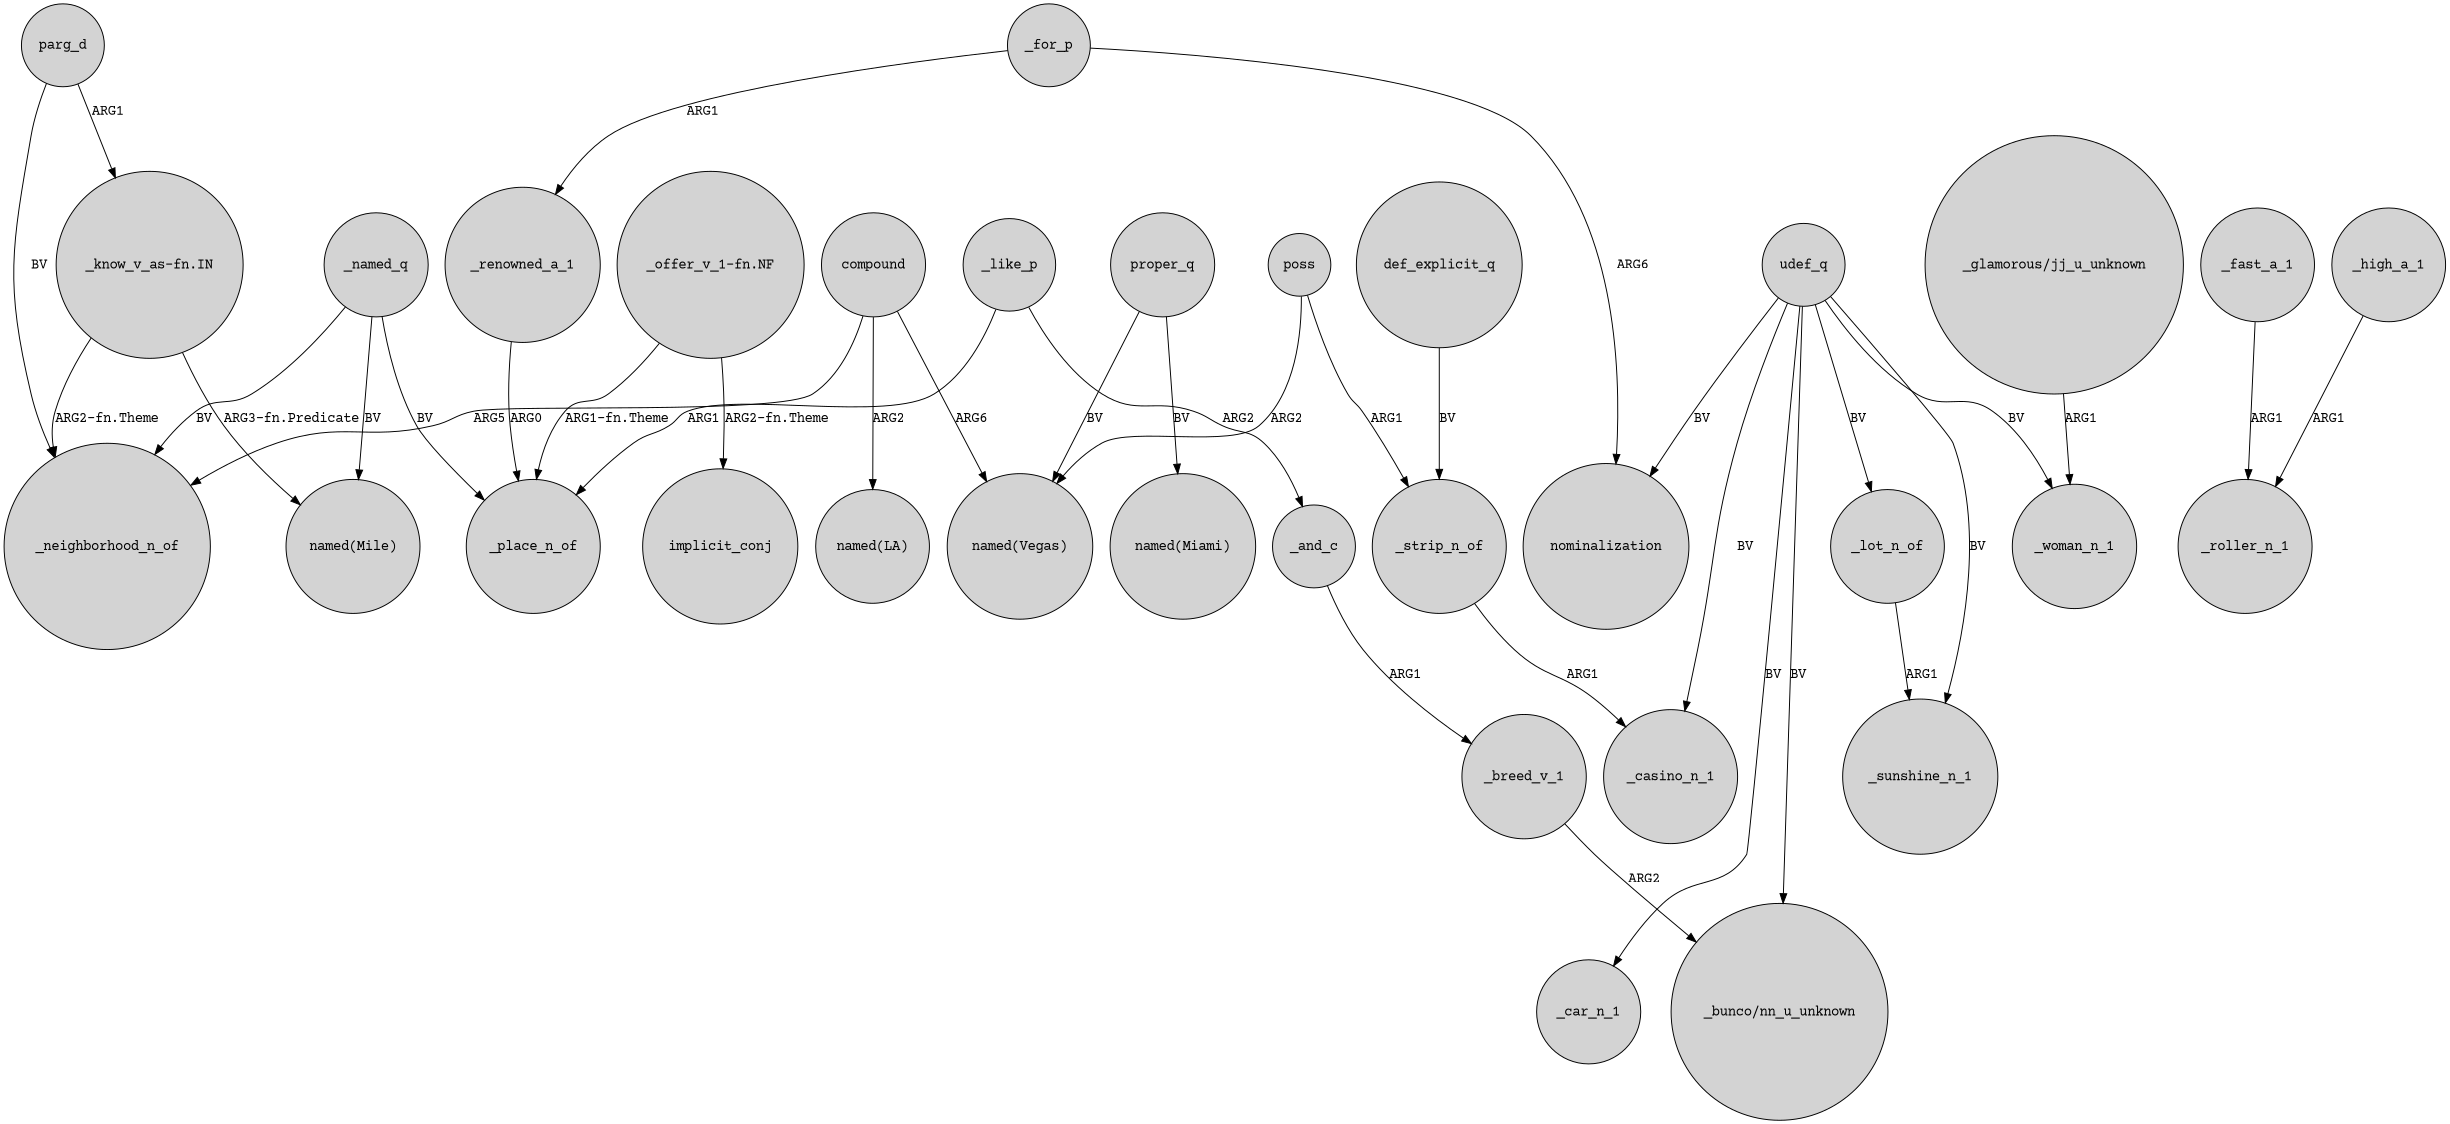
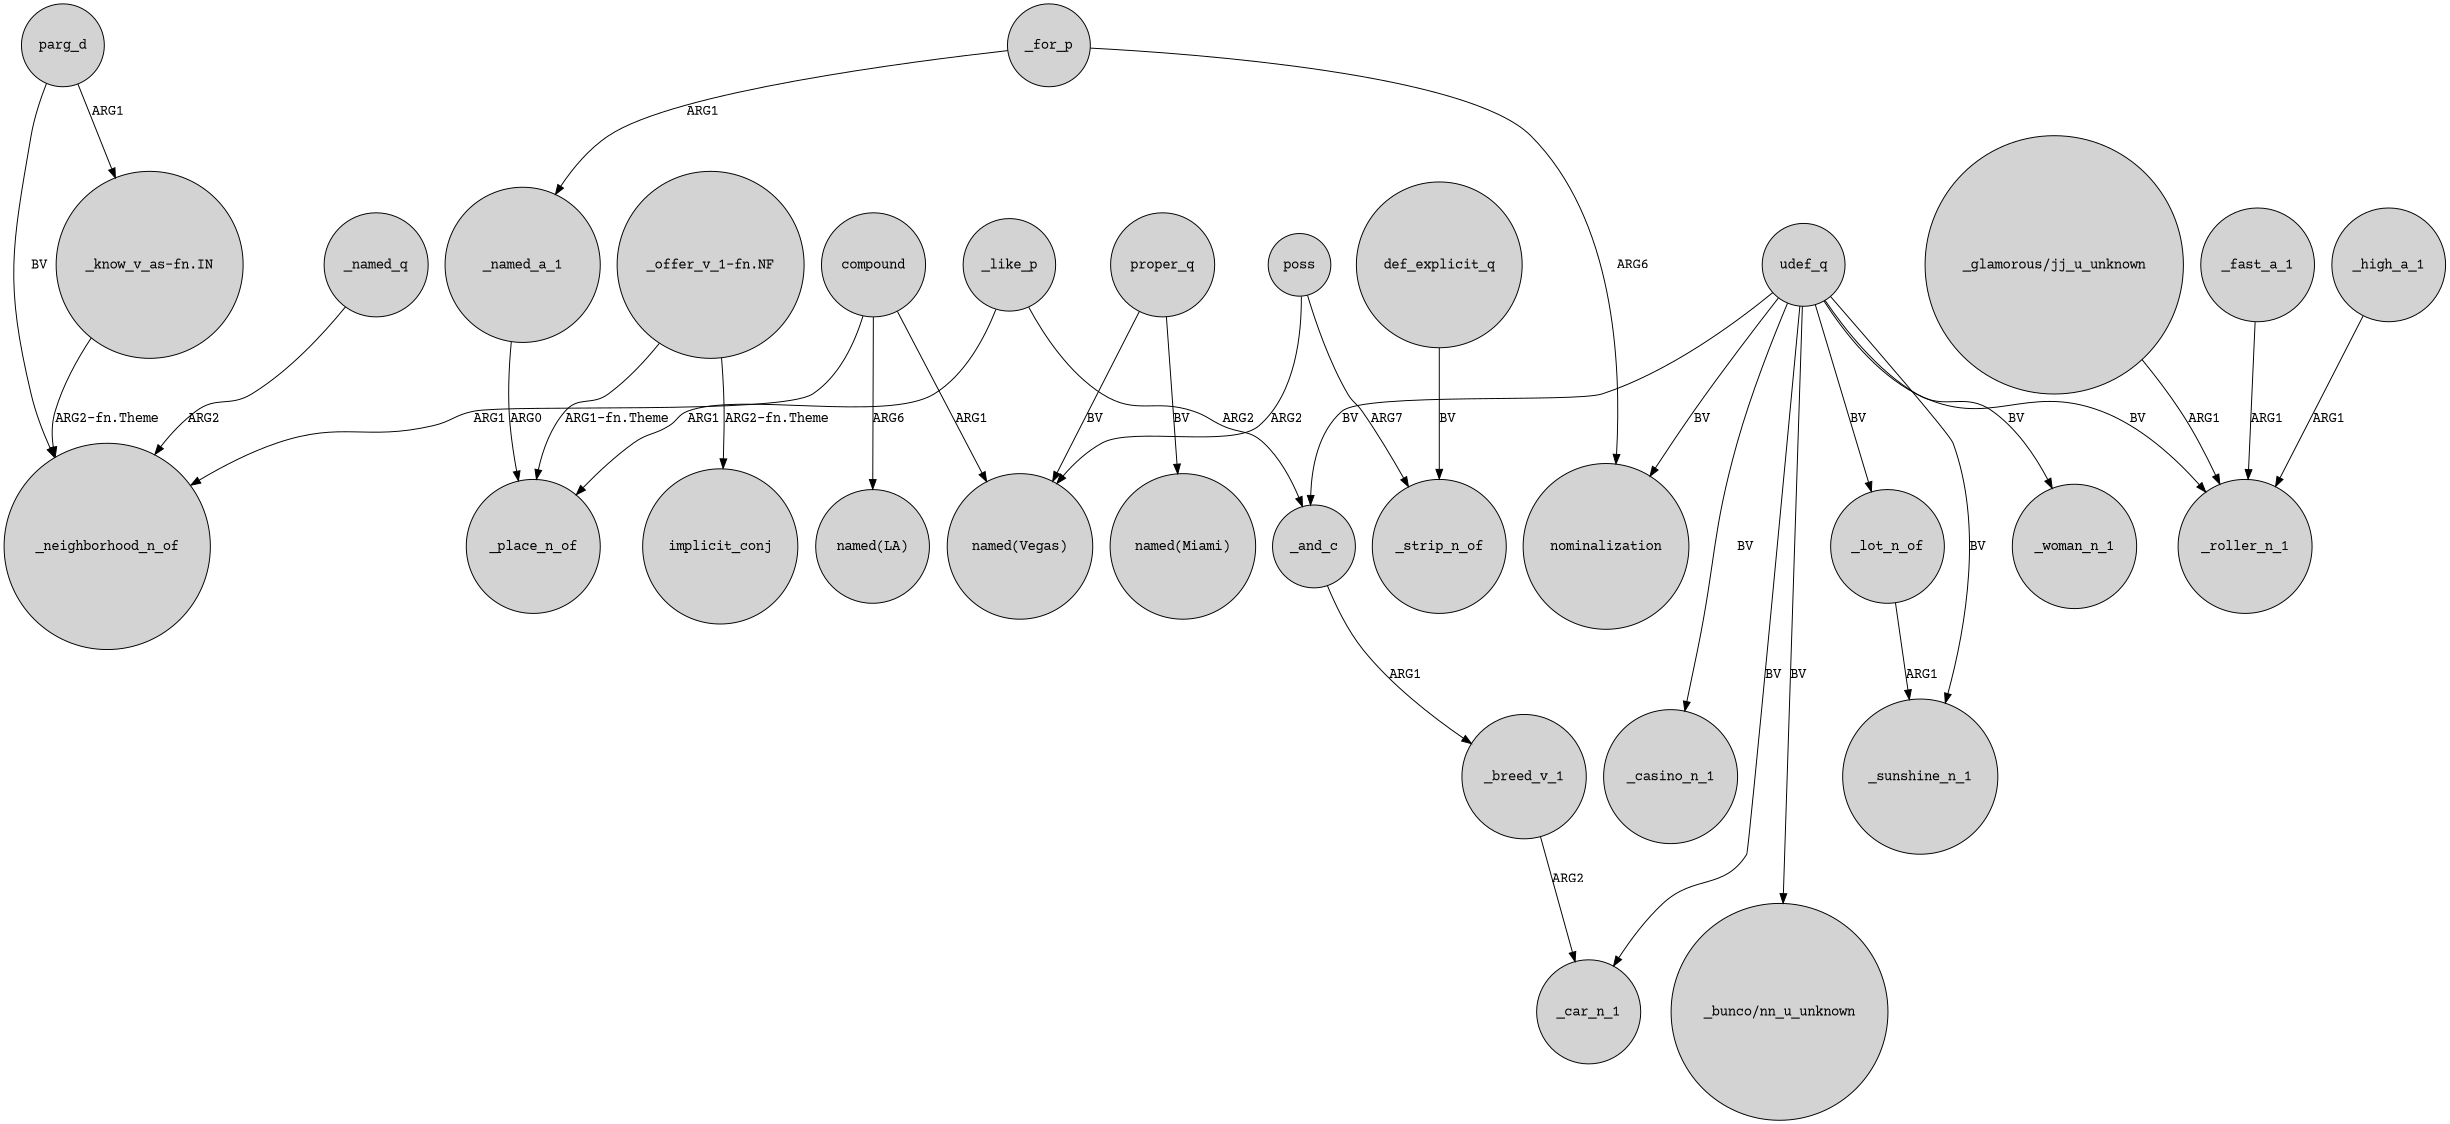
(523, 265) -> (523, 265)
none -> (1525, 398)
none -> (2004, 406)
(411, 415) -> none
(204, 419) -> (204, 419)
(490, 419) -> (490, 419)
(889, 419) -> (889, 419)
(972, 419) -> (972, 419)
(1387, 419) -> (1387, 419)
(2066, 434) -> (2183, 415)
(353, 546) -> none
(1541, 669) -> none
(1625, 882) -> (1556, 894)
